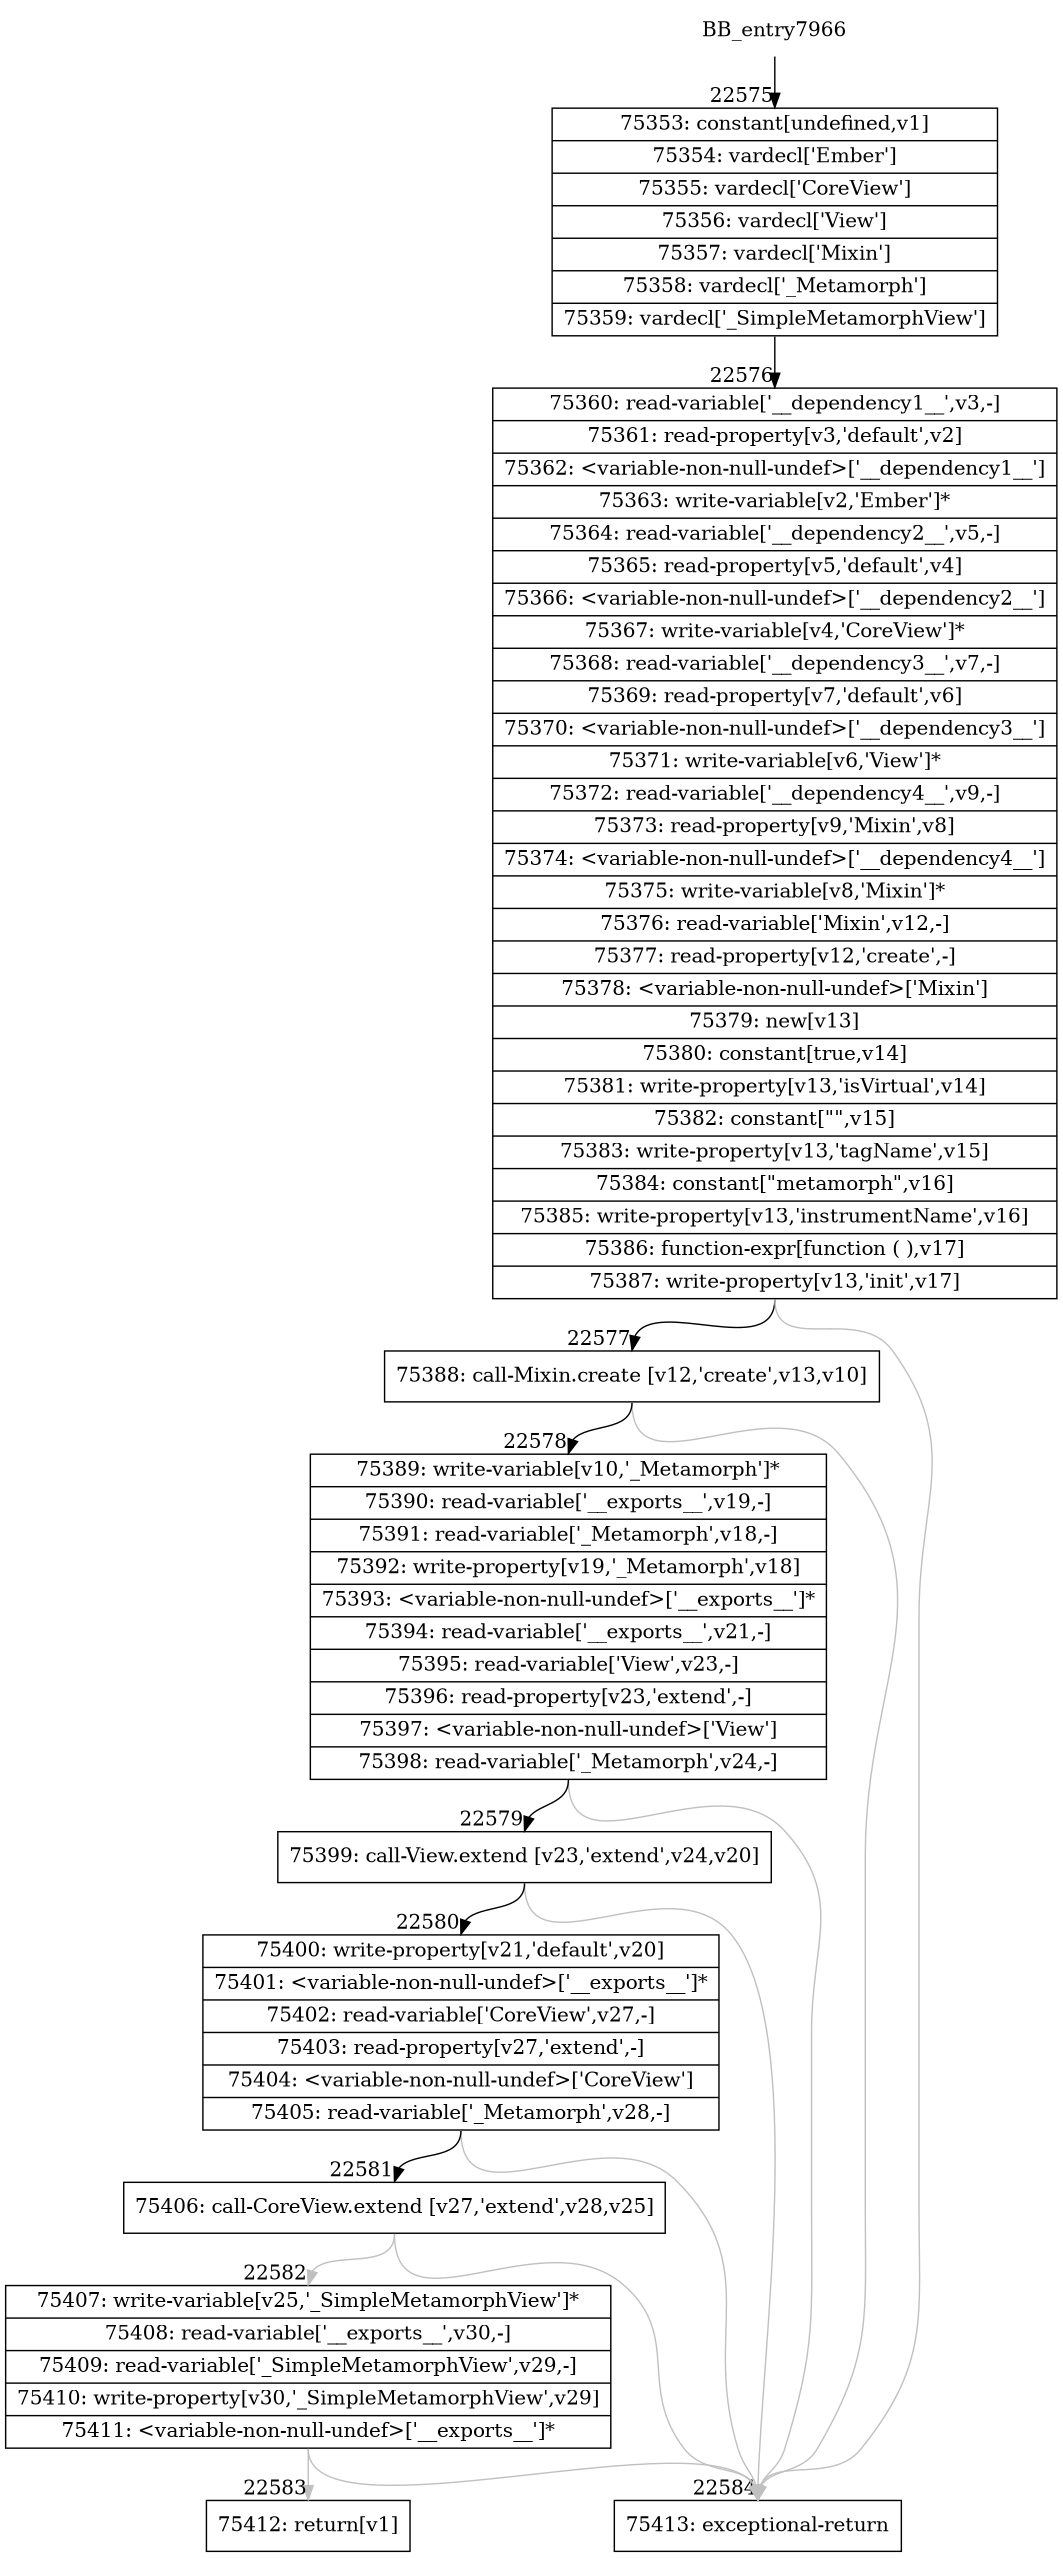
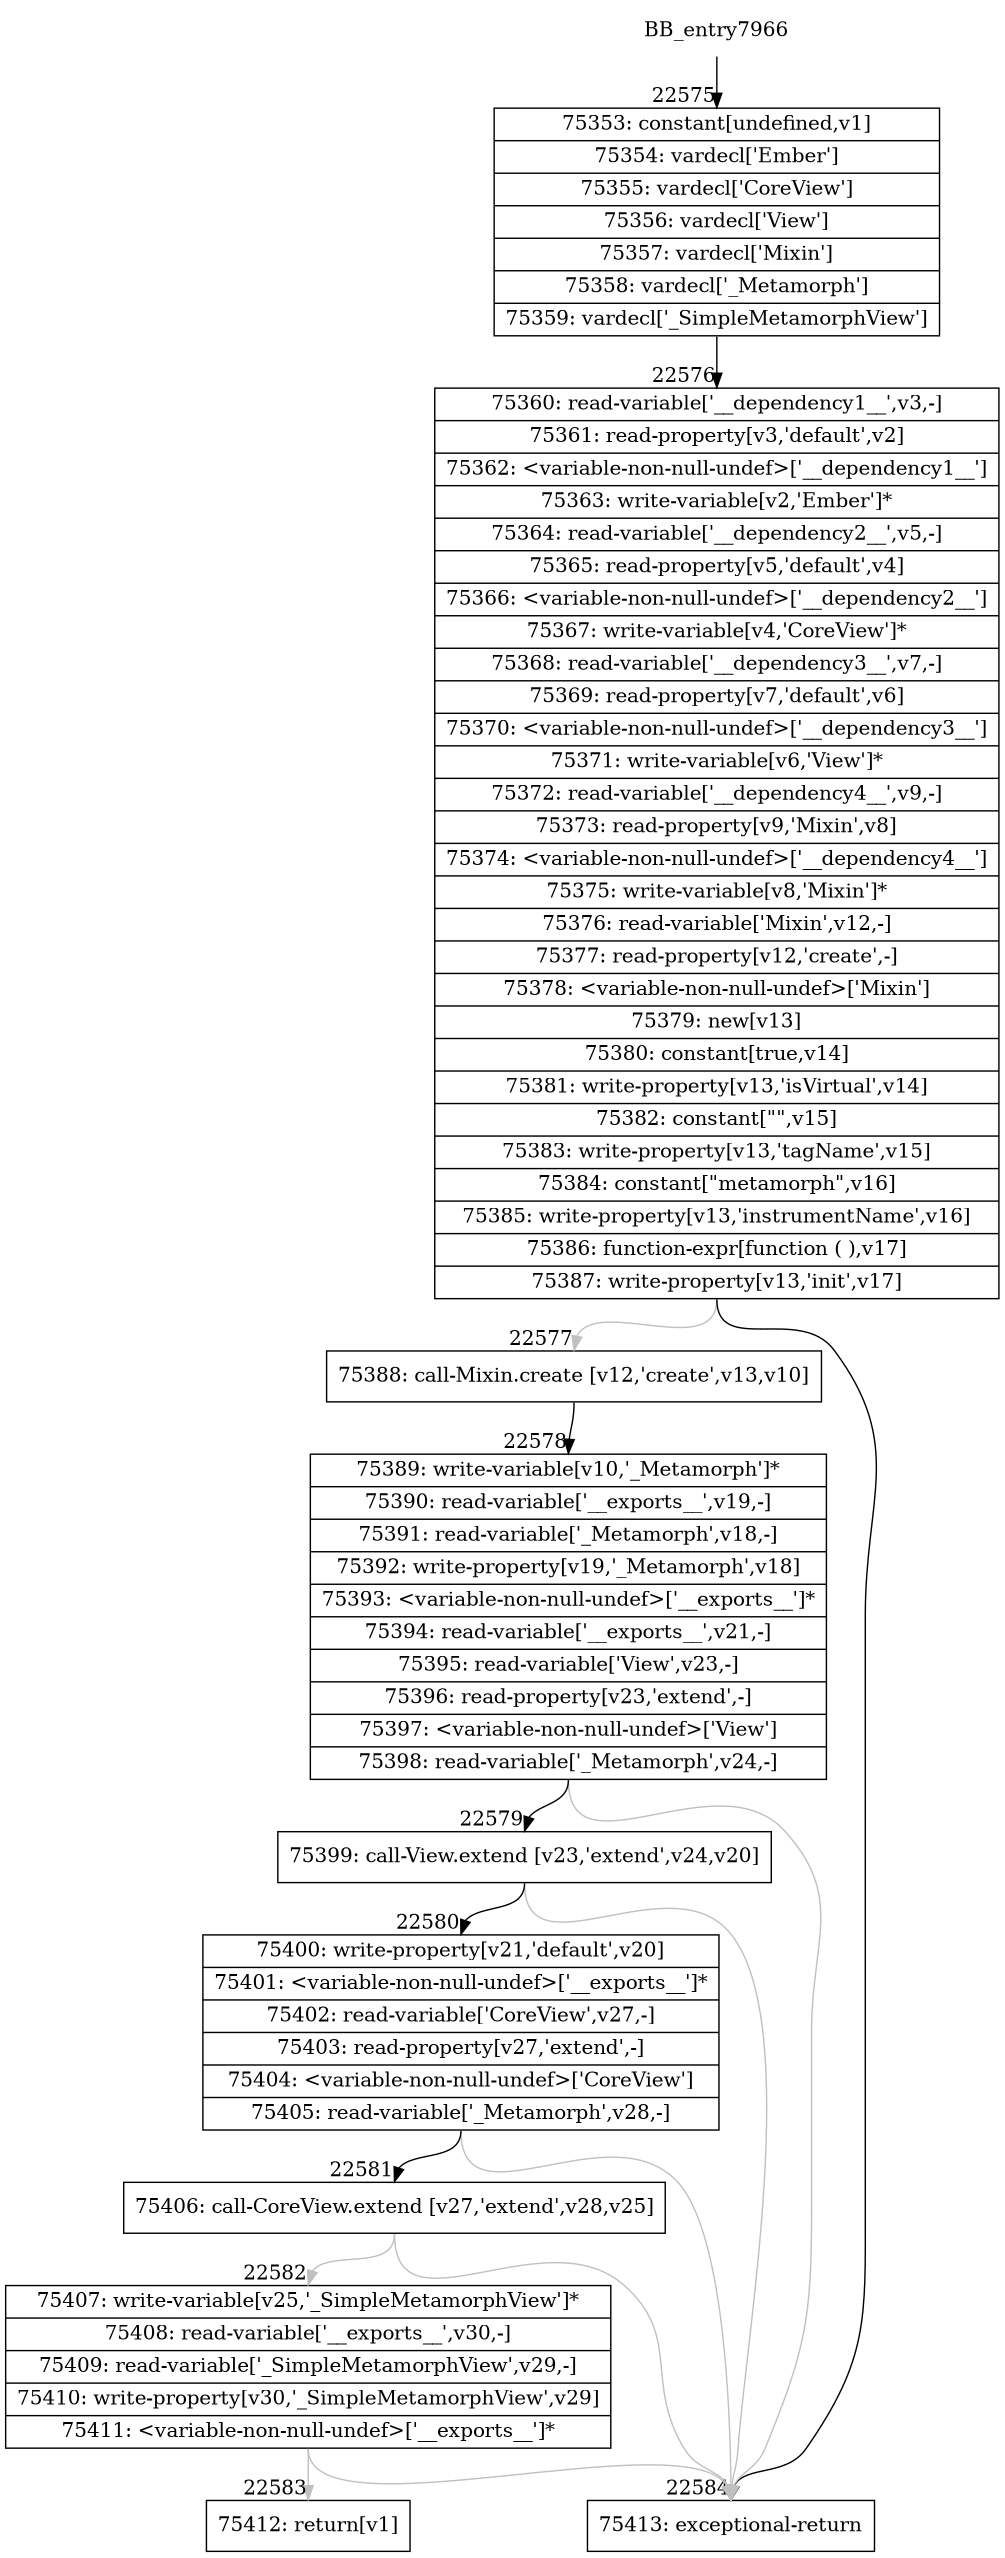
(711, 1326) -> (653, 1326)
(865, 1862) -> none
(919, 1887) -> (865, 1872)
